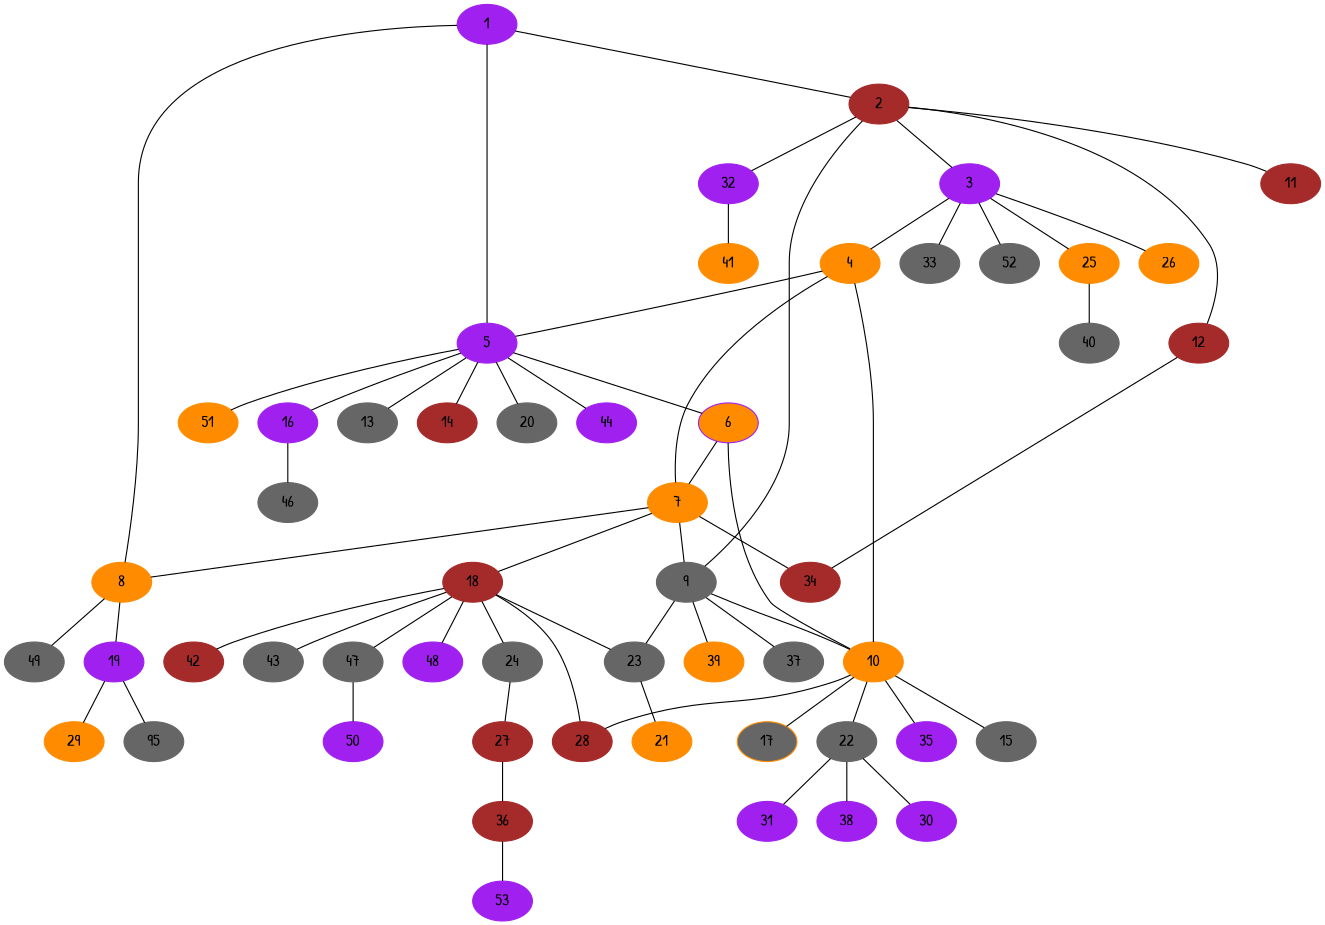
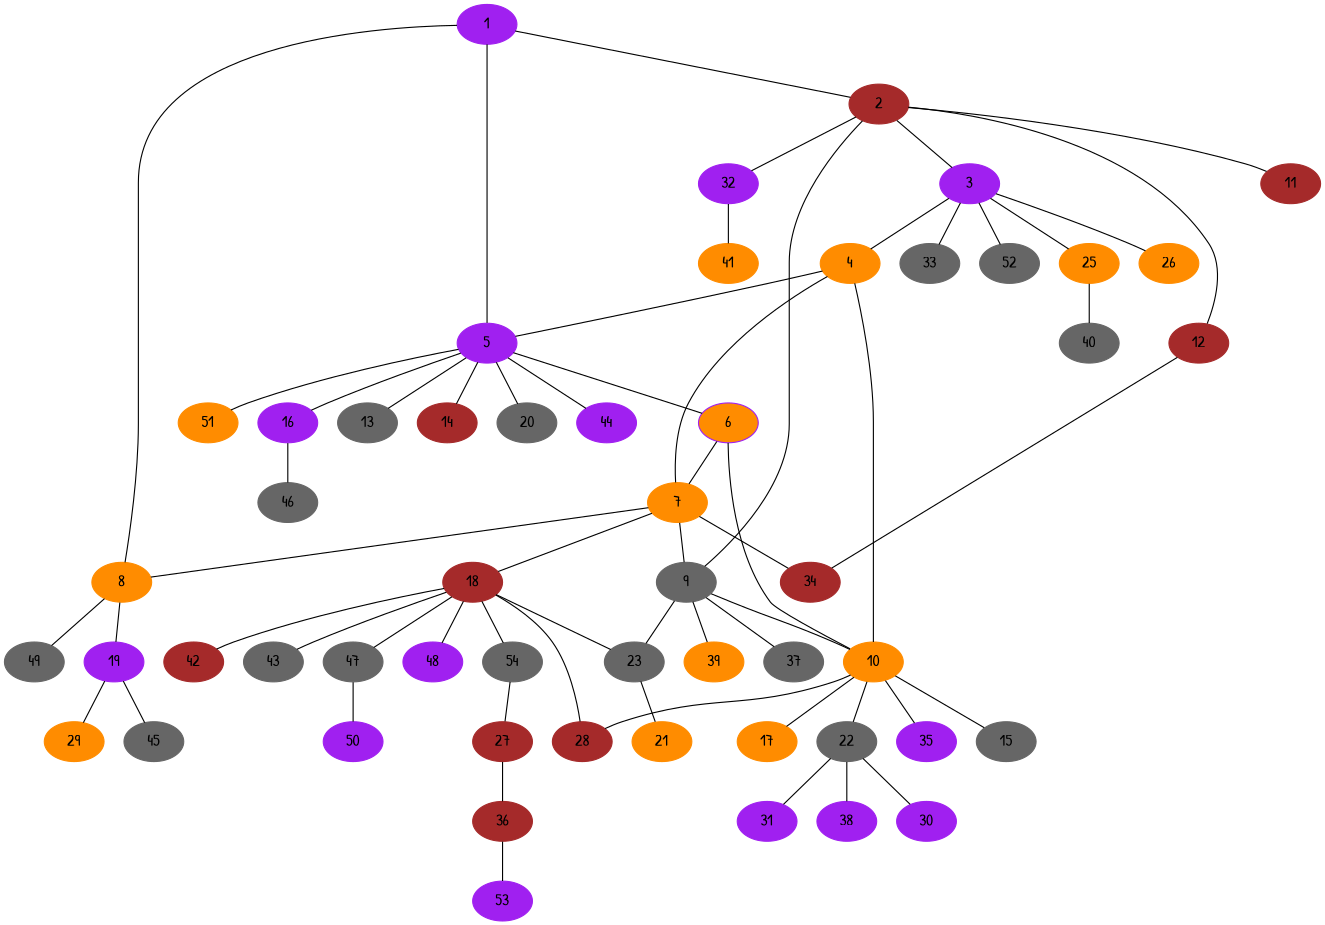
(513, 662) -> (513, 662)
(154, 742) -> (154, 742)
(767, 742) -> (767, 742)
